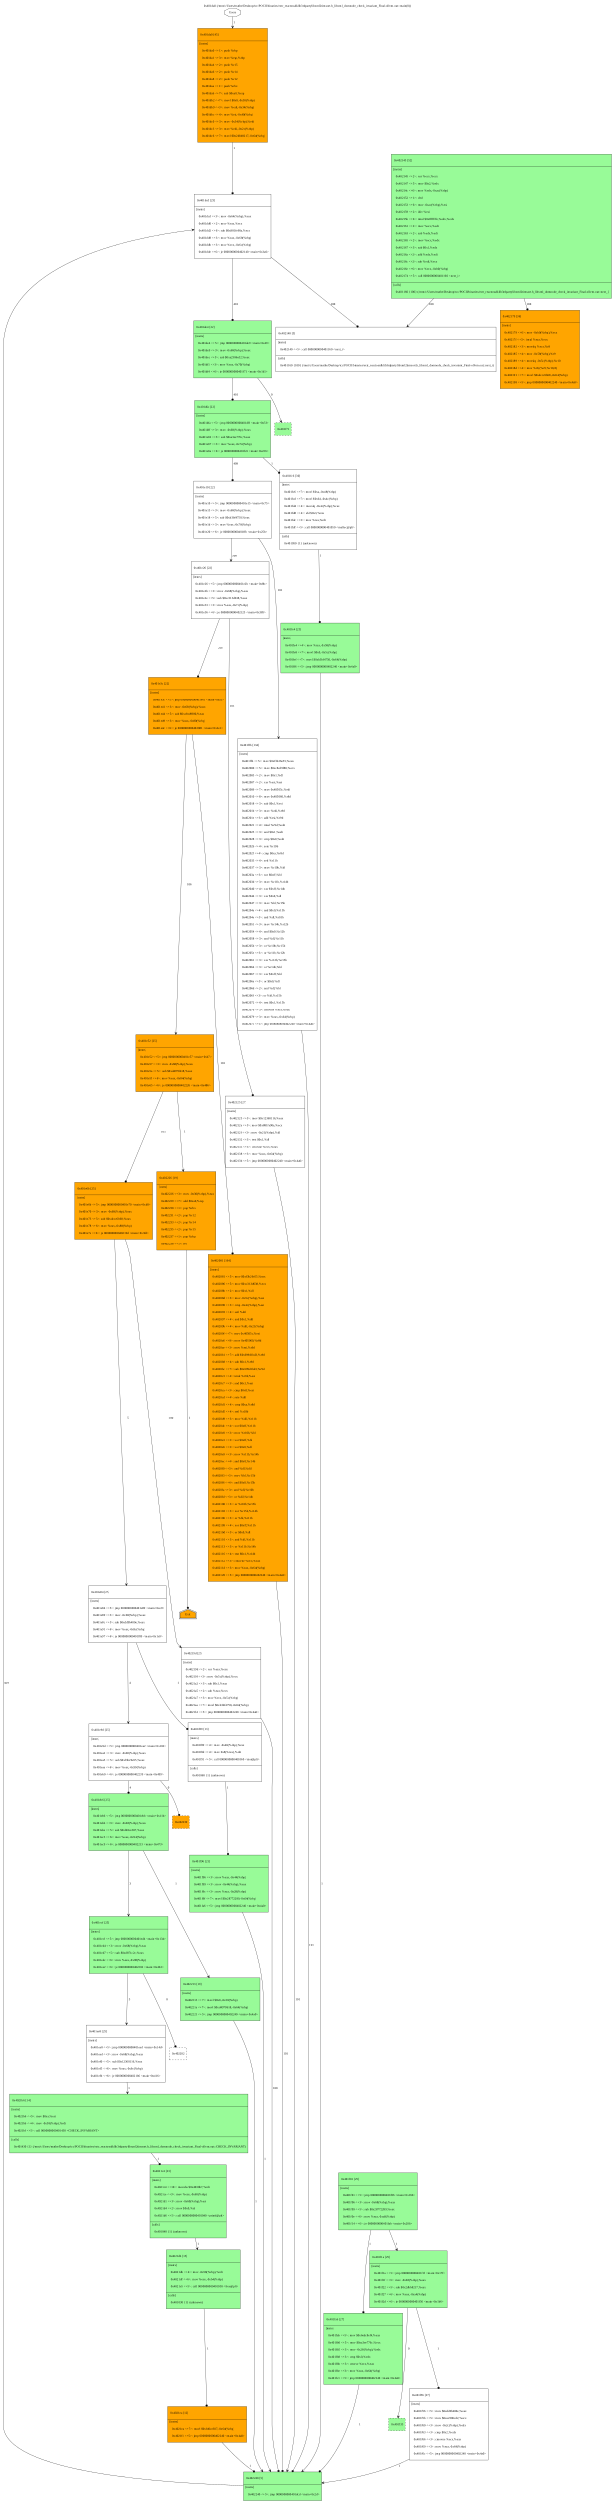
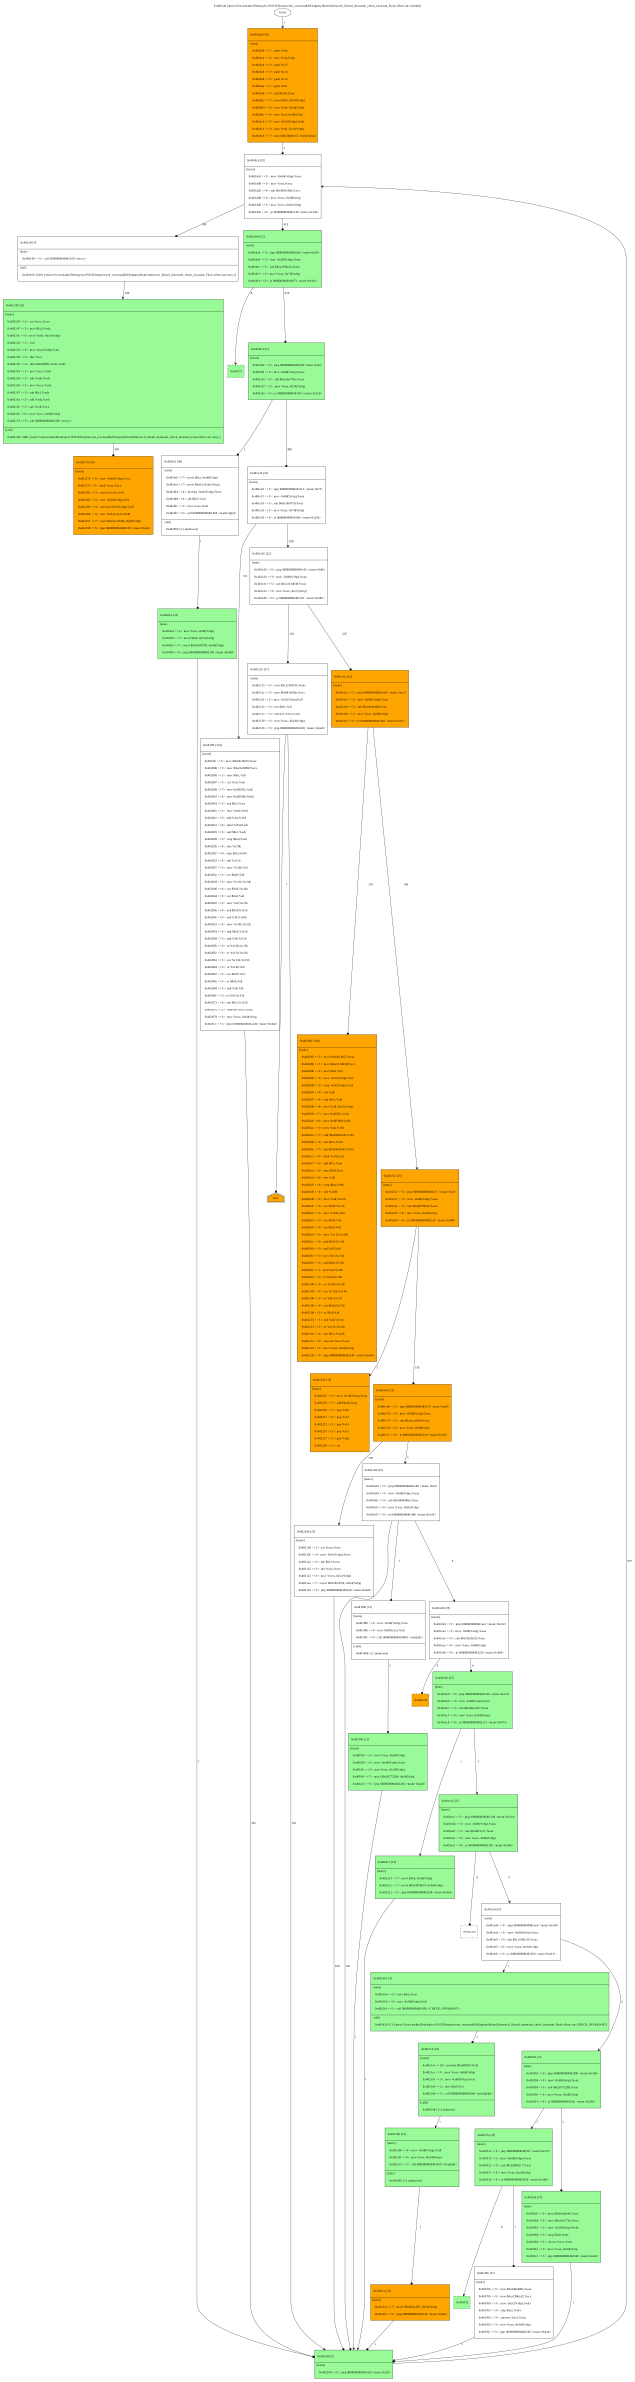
(421, 312) -> (124, 289)
(187, 1428) -> (281, 963)
none -> (616, 1982)
(283, 2026) -> (345, 1920)
